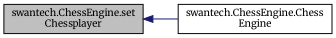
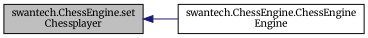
(255, 19) -> (271, 19)
